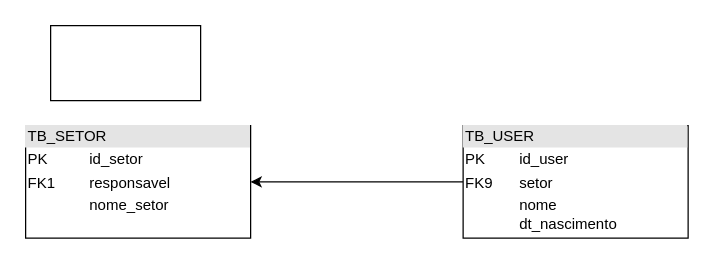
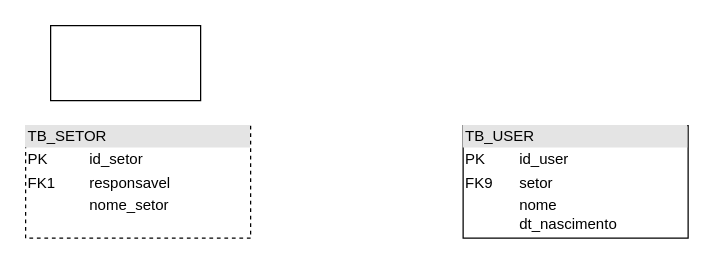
(138, 182) -> (138, 182)
(361, 182) -> none
